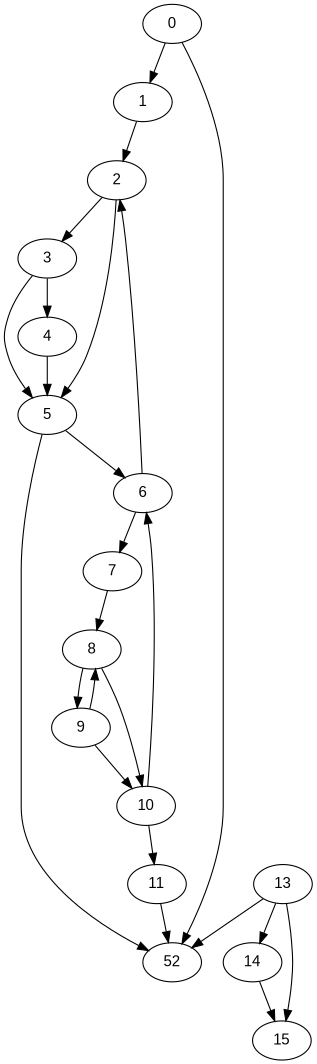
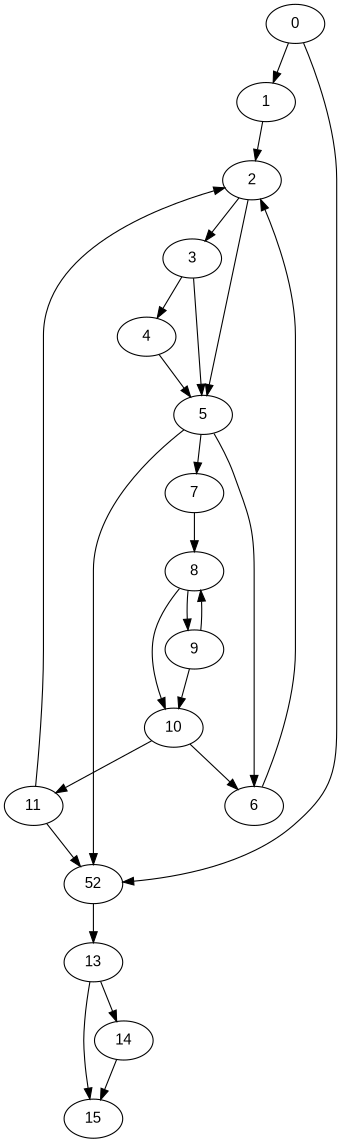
none -> (43, 442)
(130, 527) -> (199, 449)
(232, 920) -> (93, 918)
